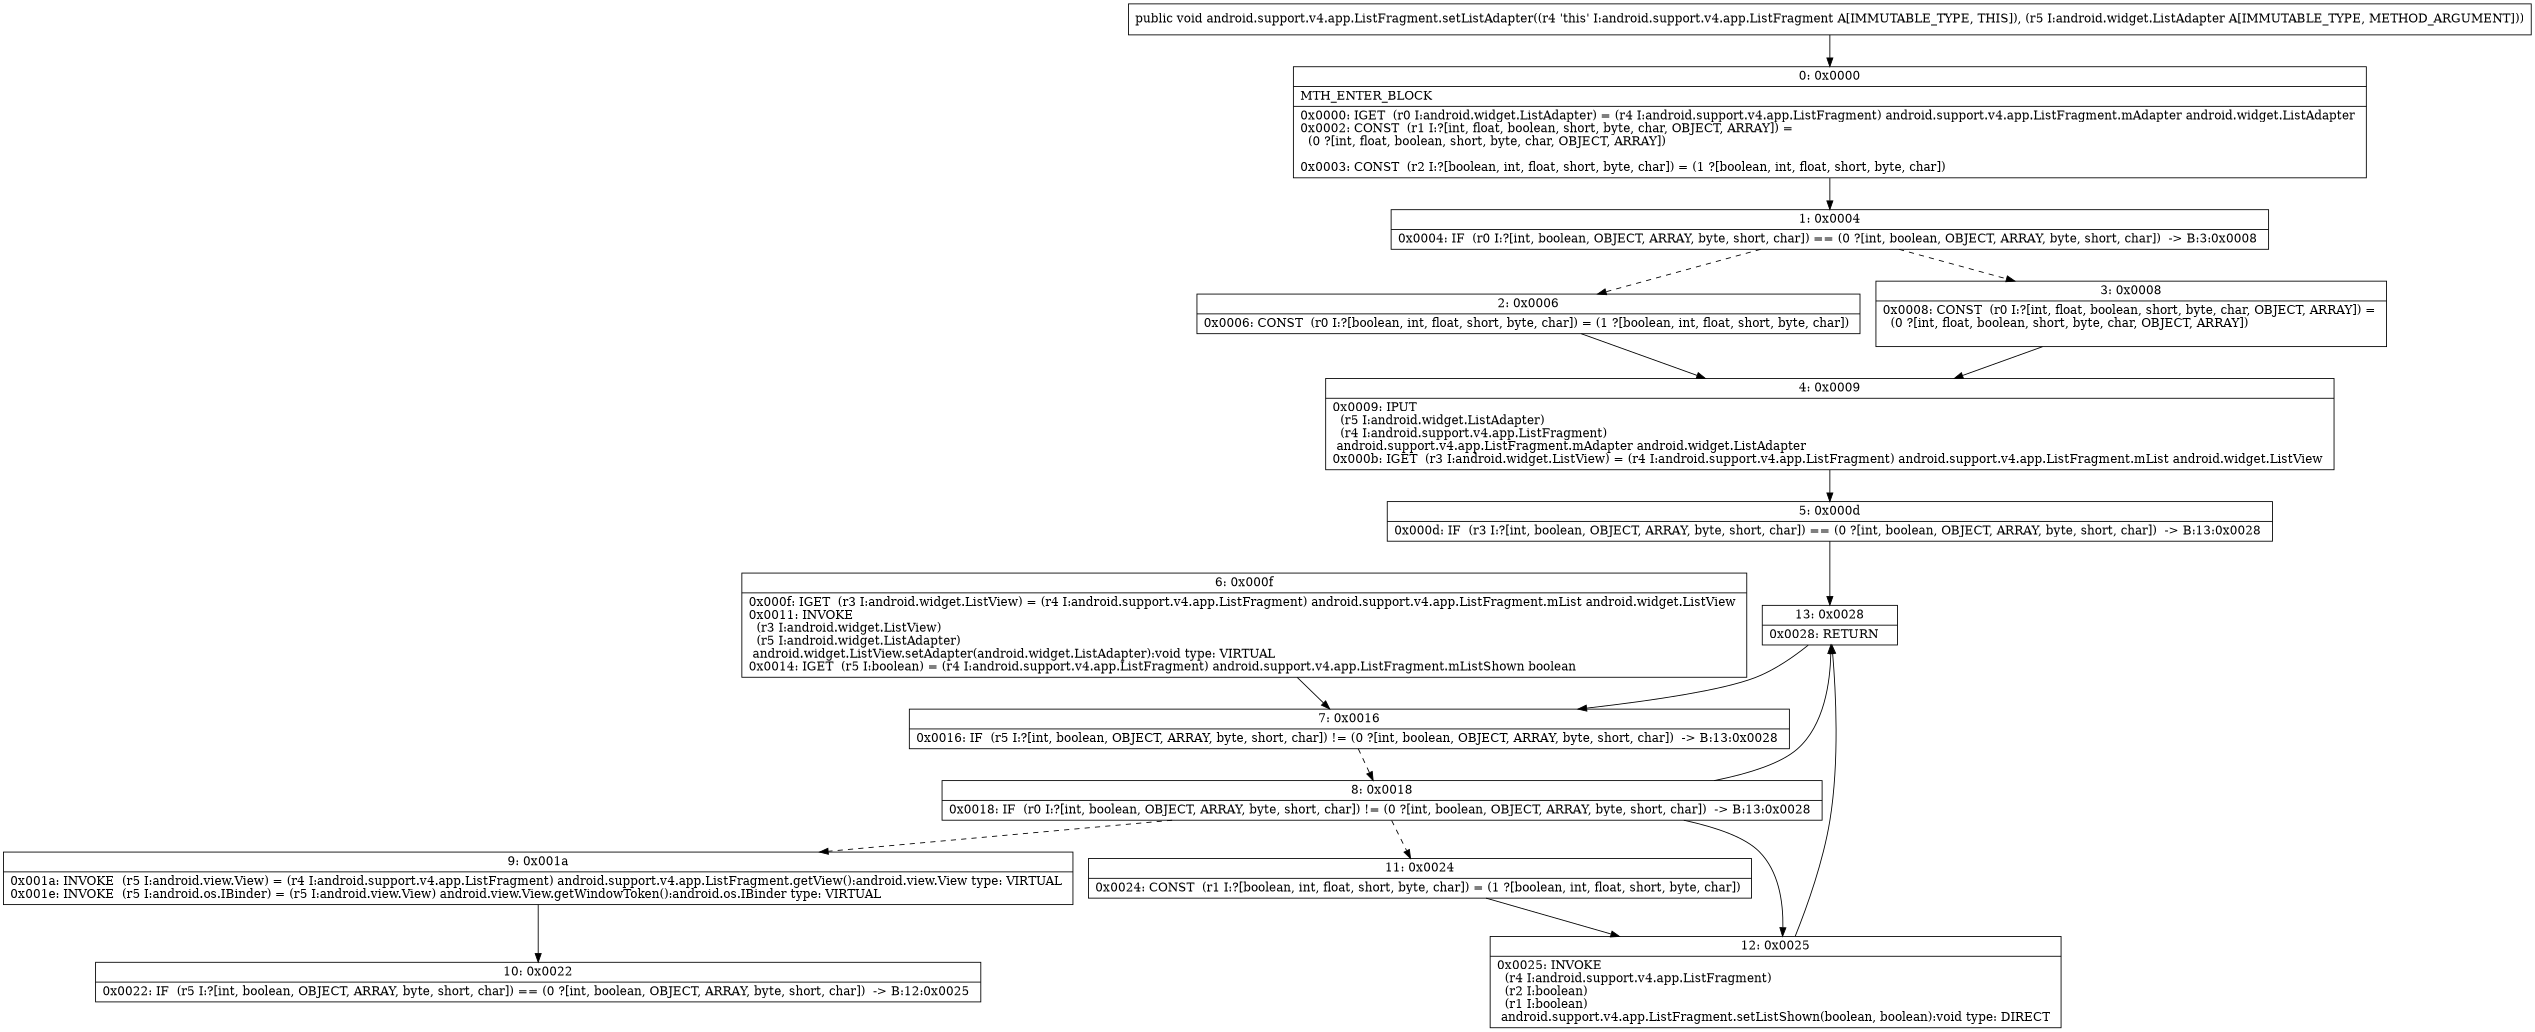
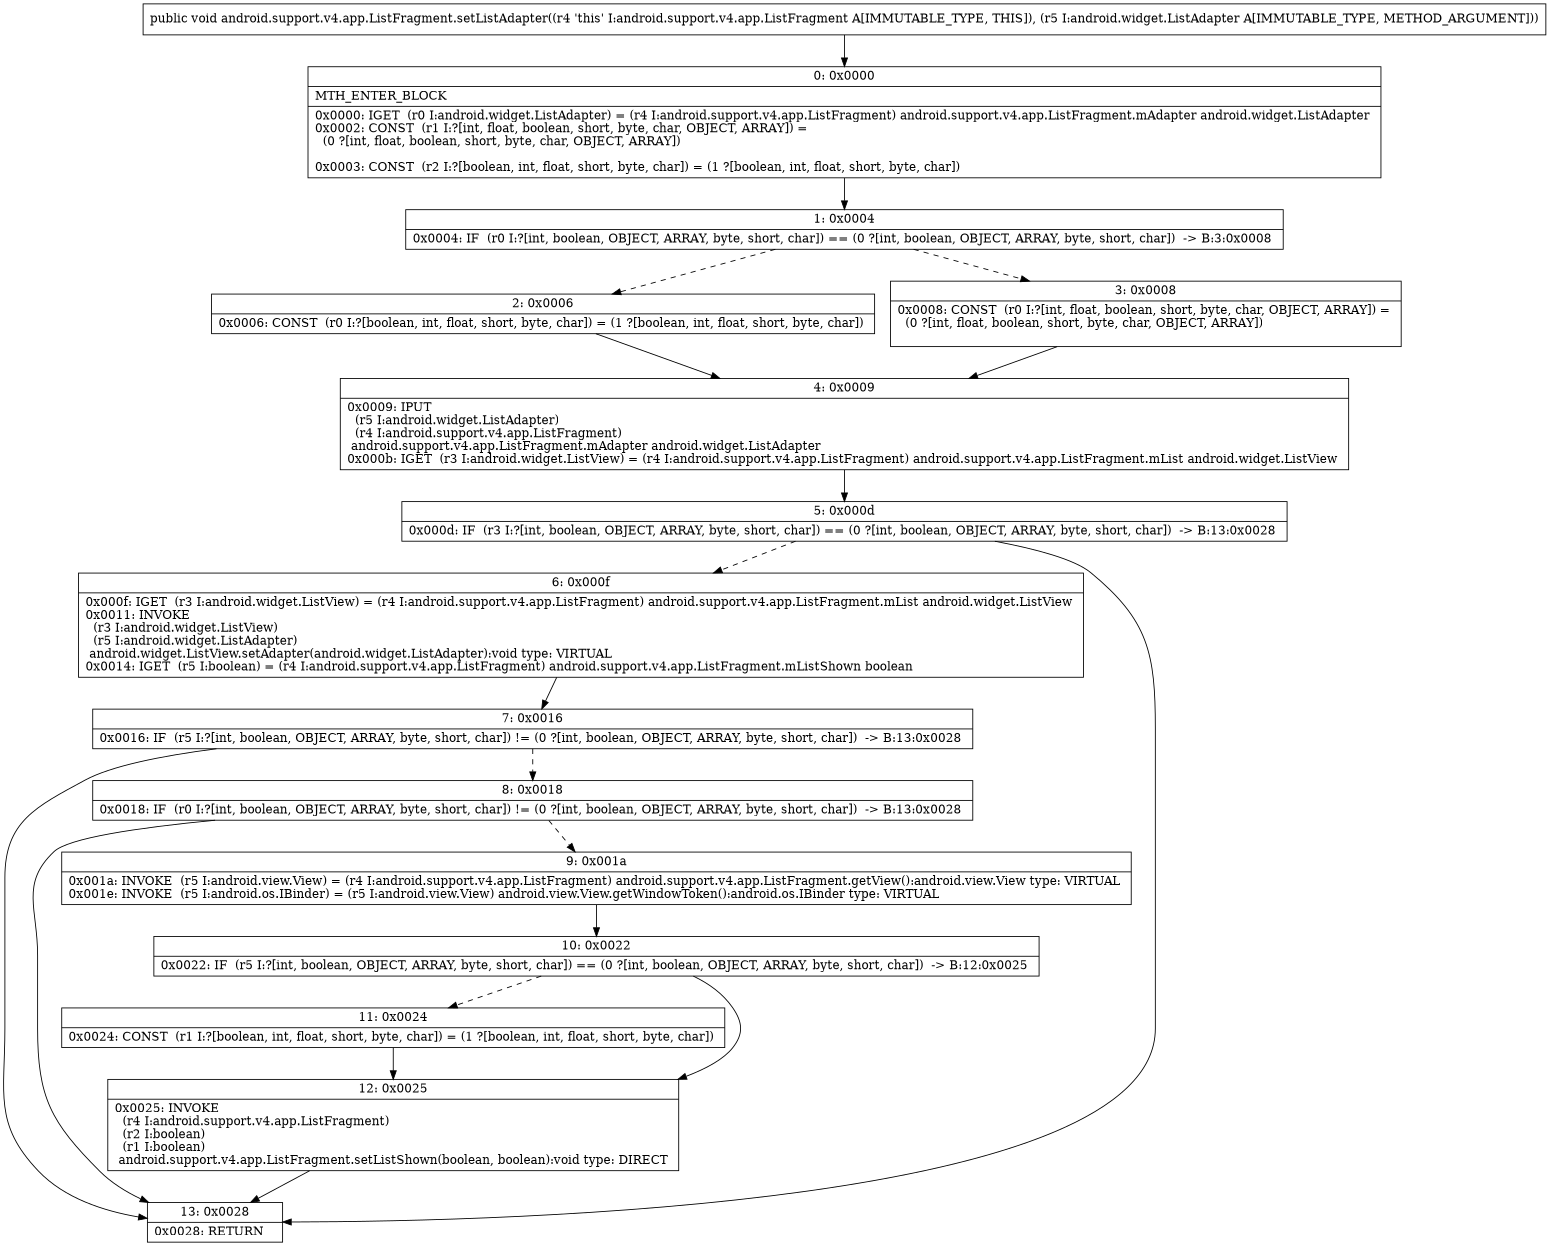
none -> (759, 556)
(1703, 691) -> (5, 950)
(1399, 835) -> (499, 991)
(1759, 851) -> (740, 1030)
